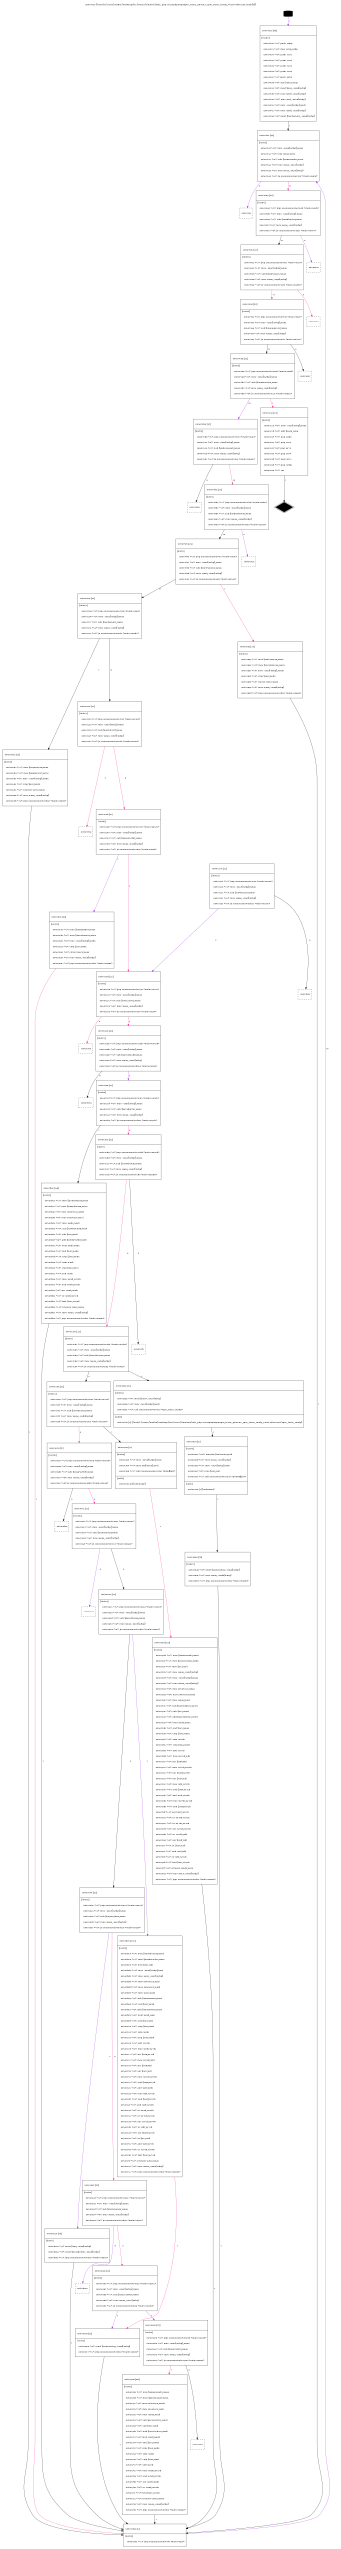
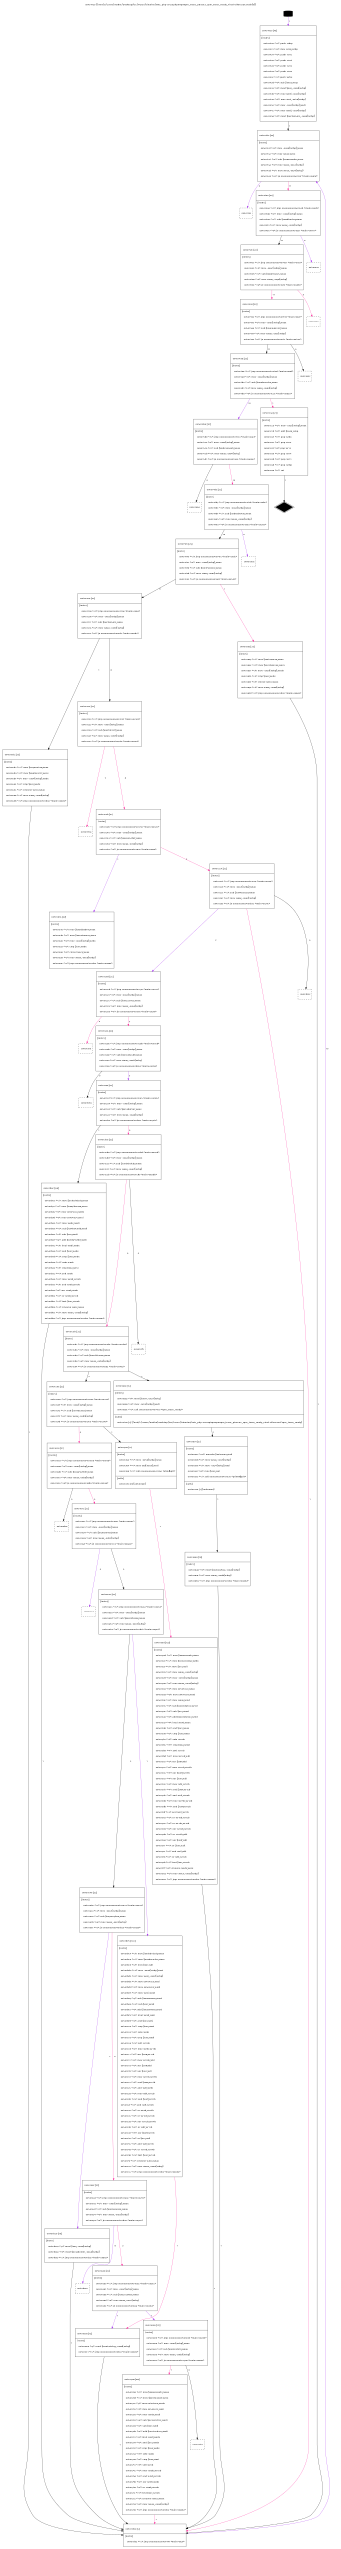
(128, 912) -> (184, 859)
(35, 1782) -> (309, 1755)
(155, 2519) -> (155, 2519)
